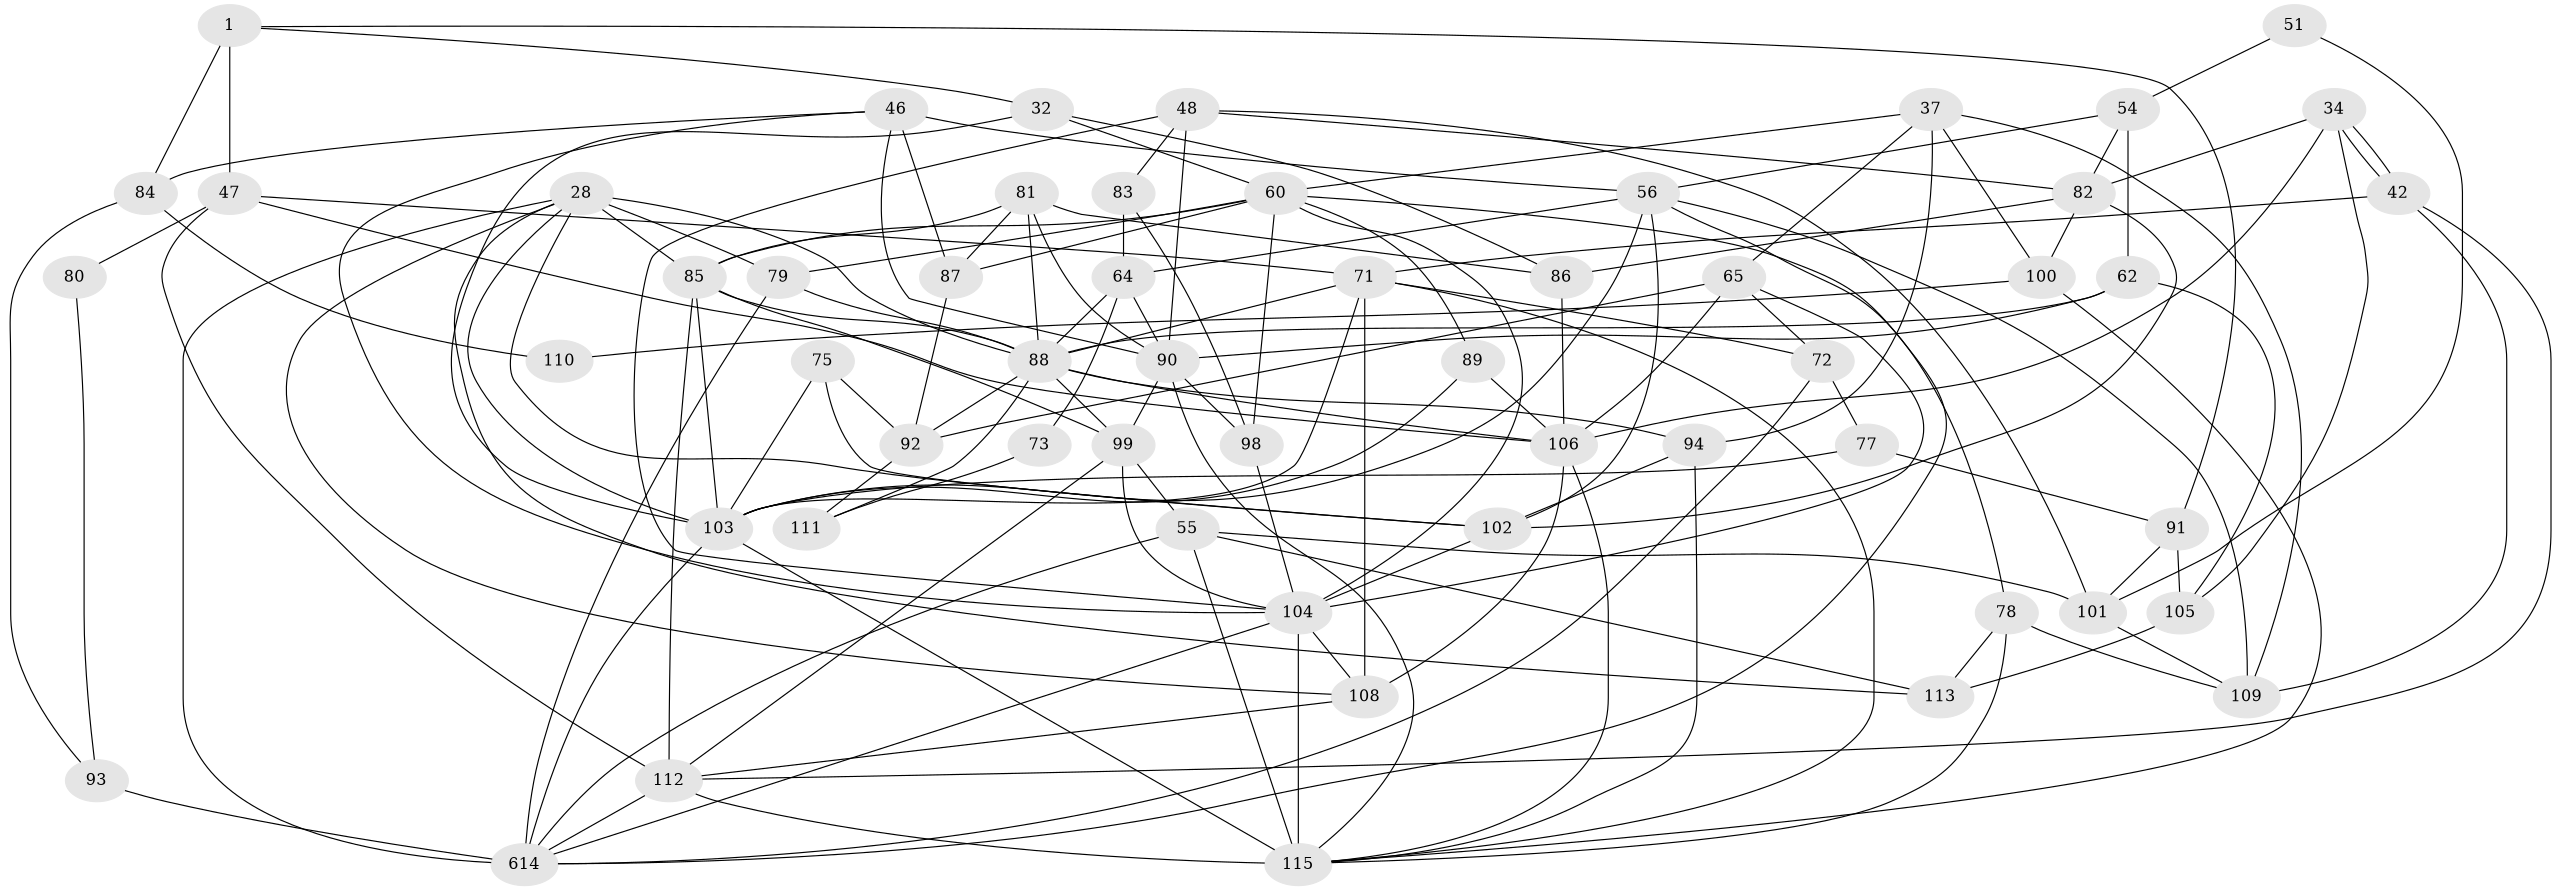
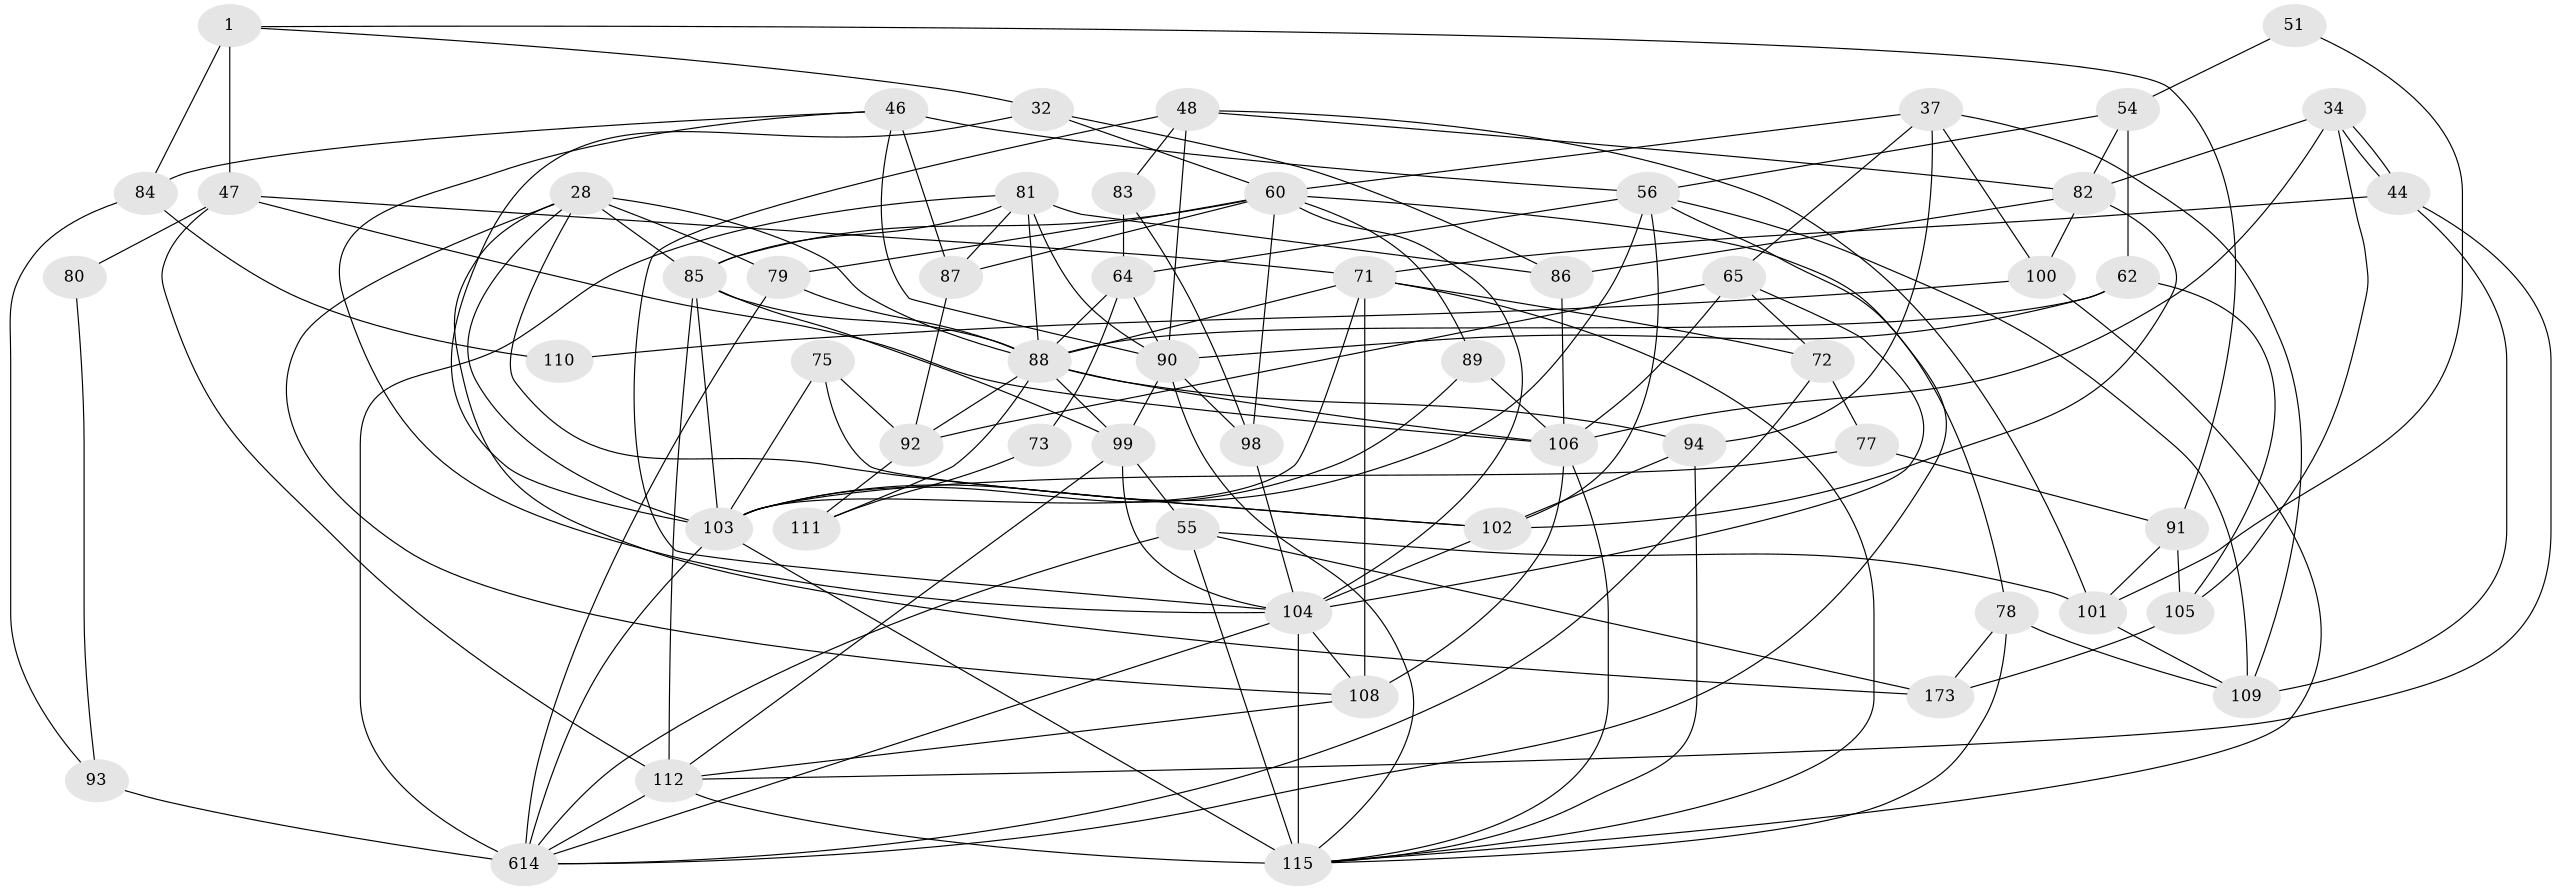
(2398, 193) -> (2398, 193)
(183, 512) -> (440, 370)
(1940, 697) -> (1940, 697)
